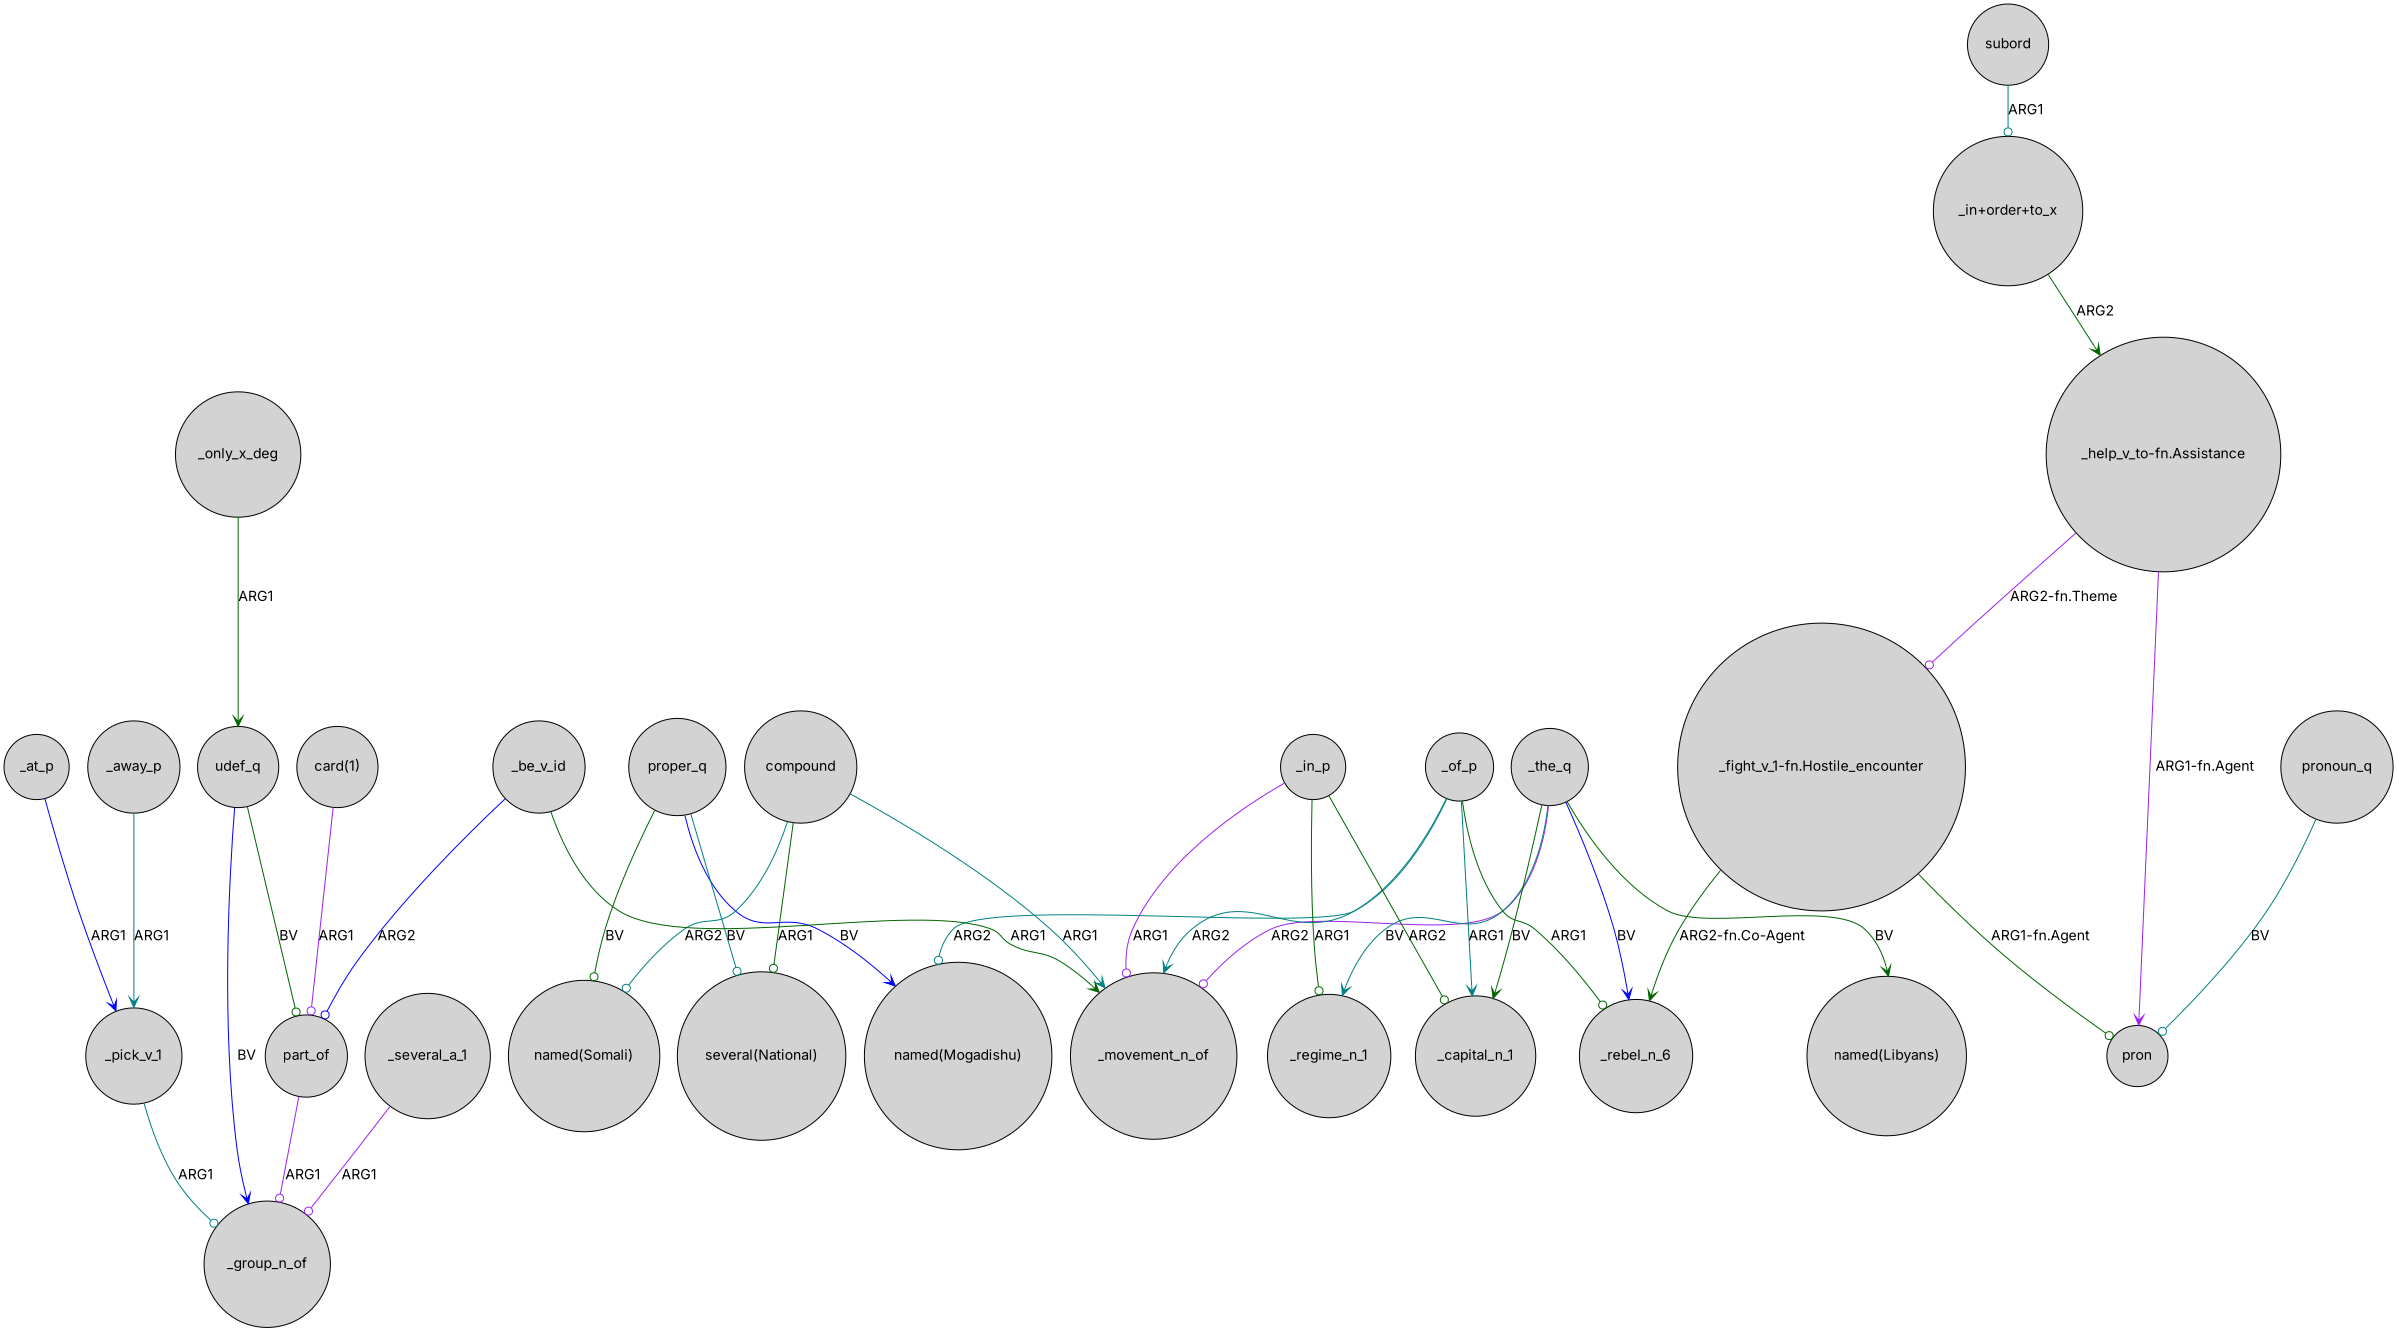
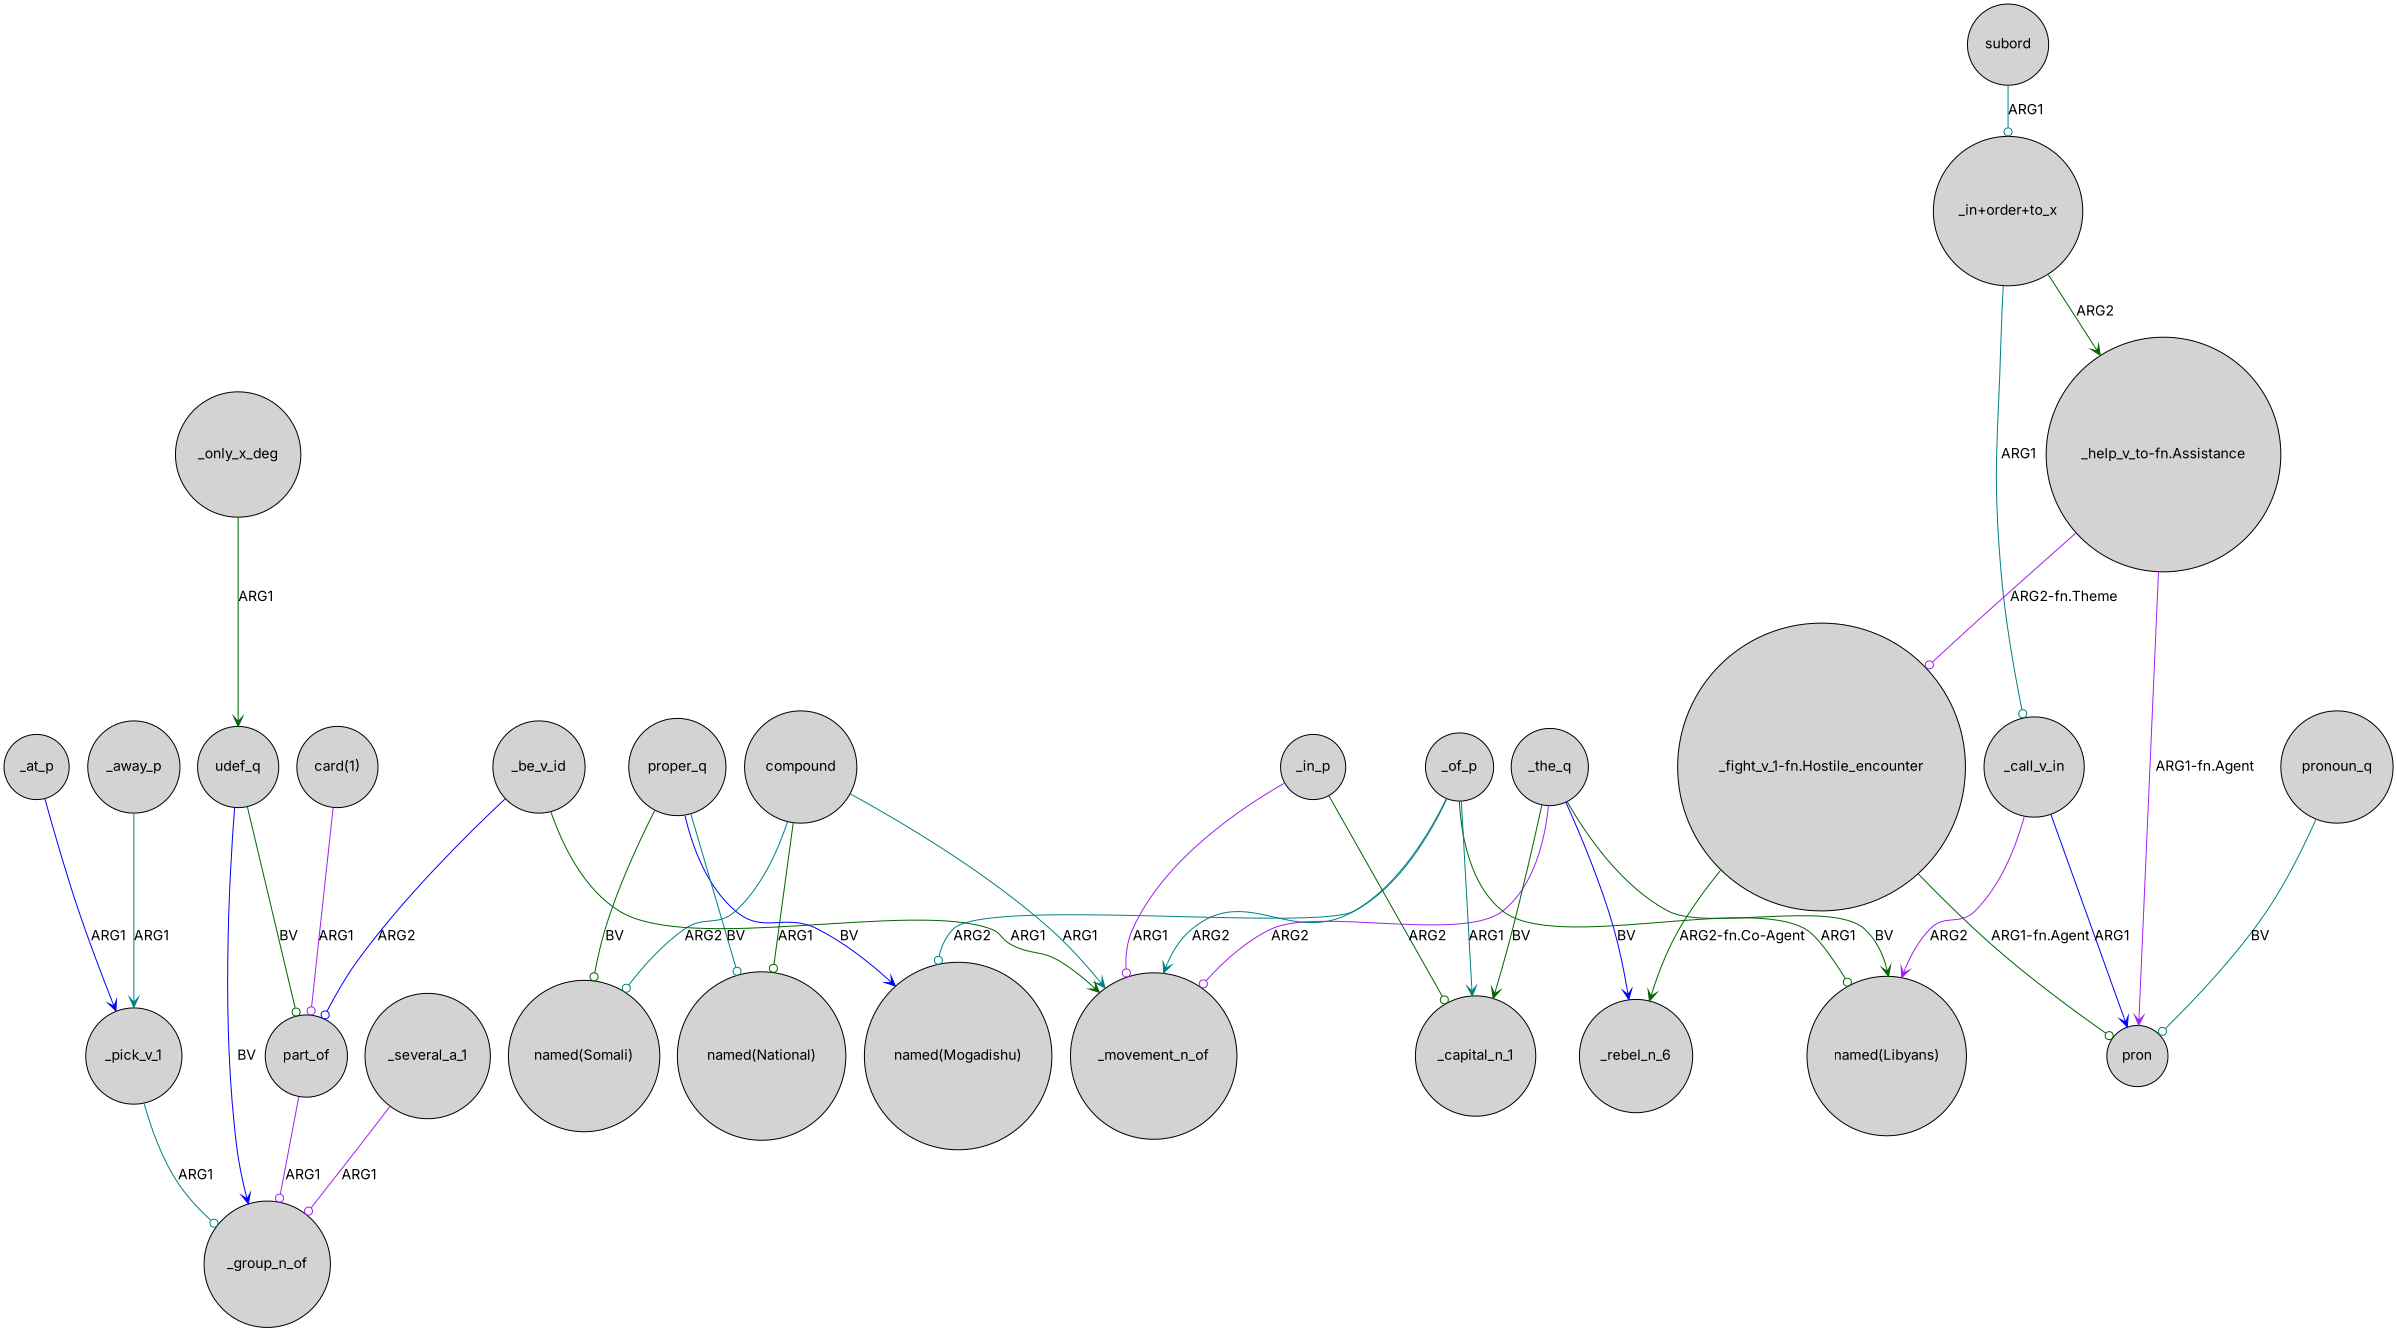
none -> (2034, 767)
(1509, 917) -> (1625, 925)
(762, 1056) -> (762, 1056)
(1329, 1056) -> none
